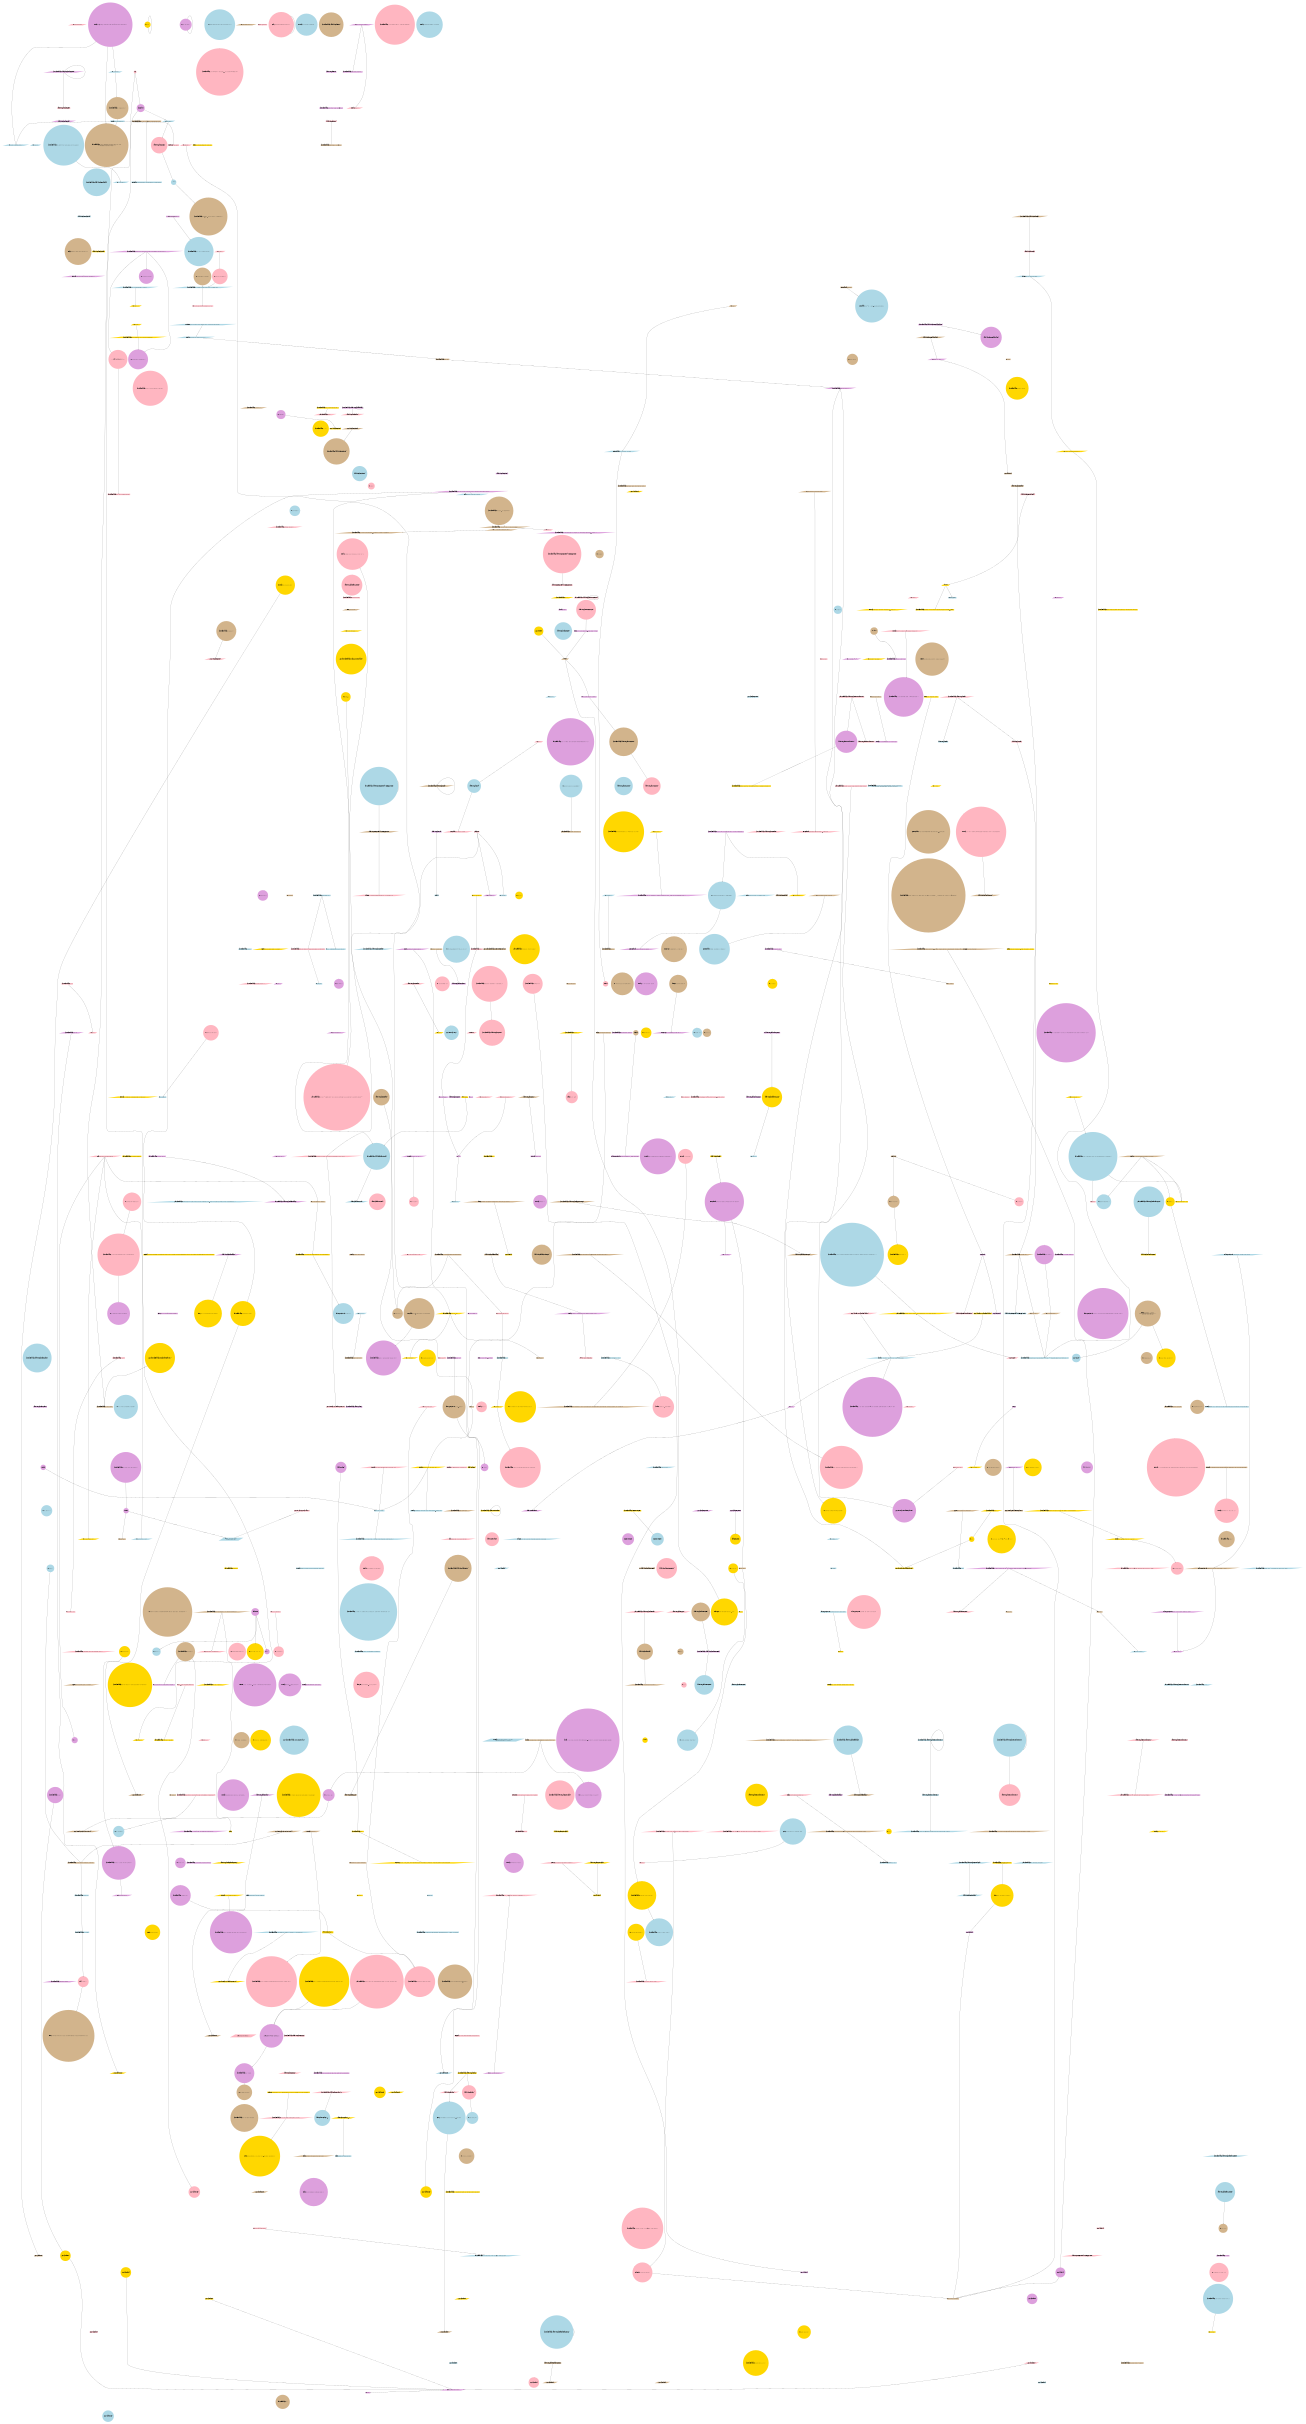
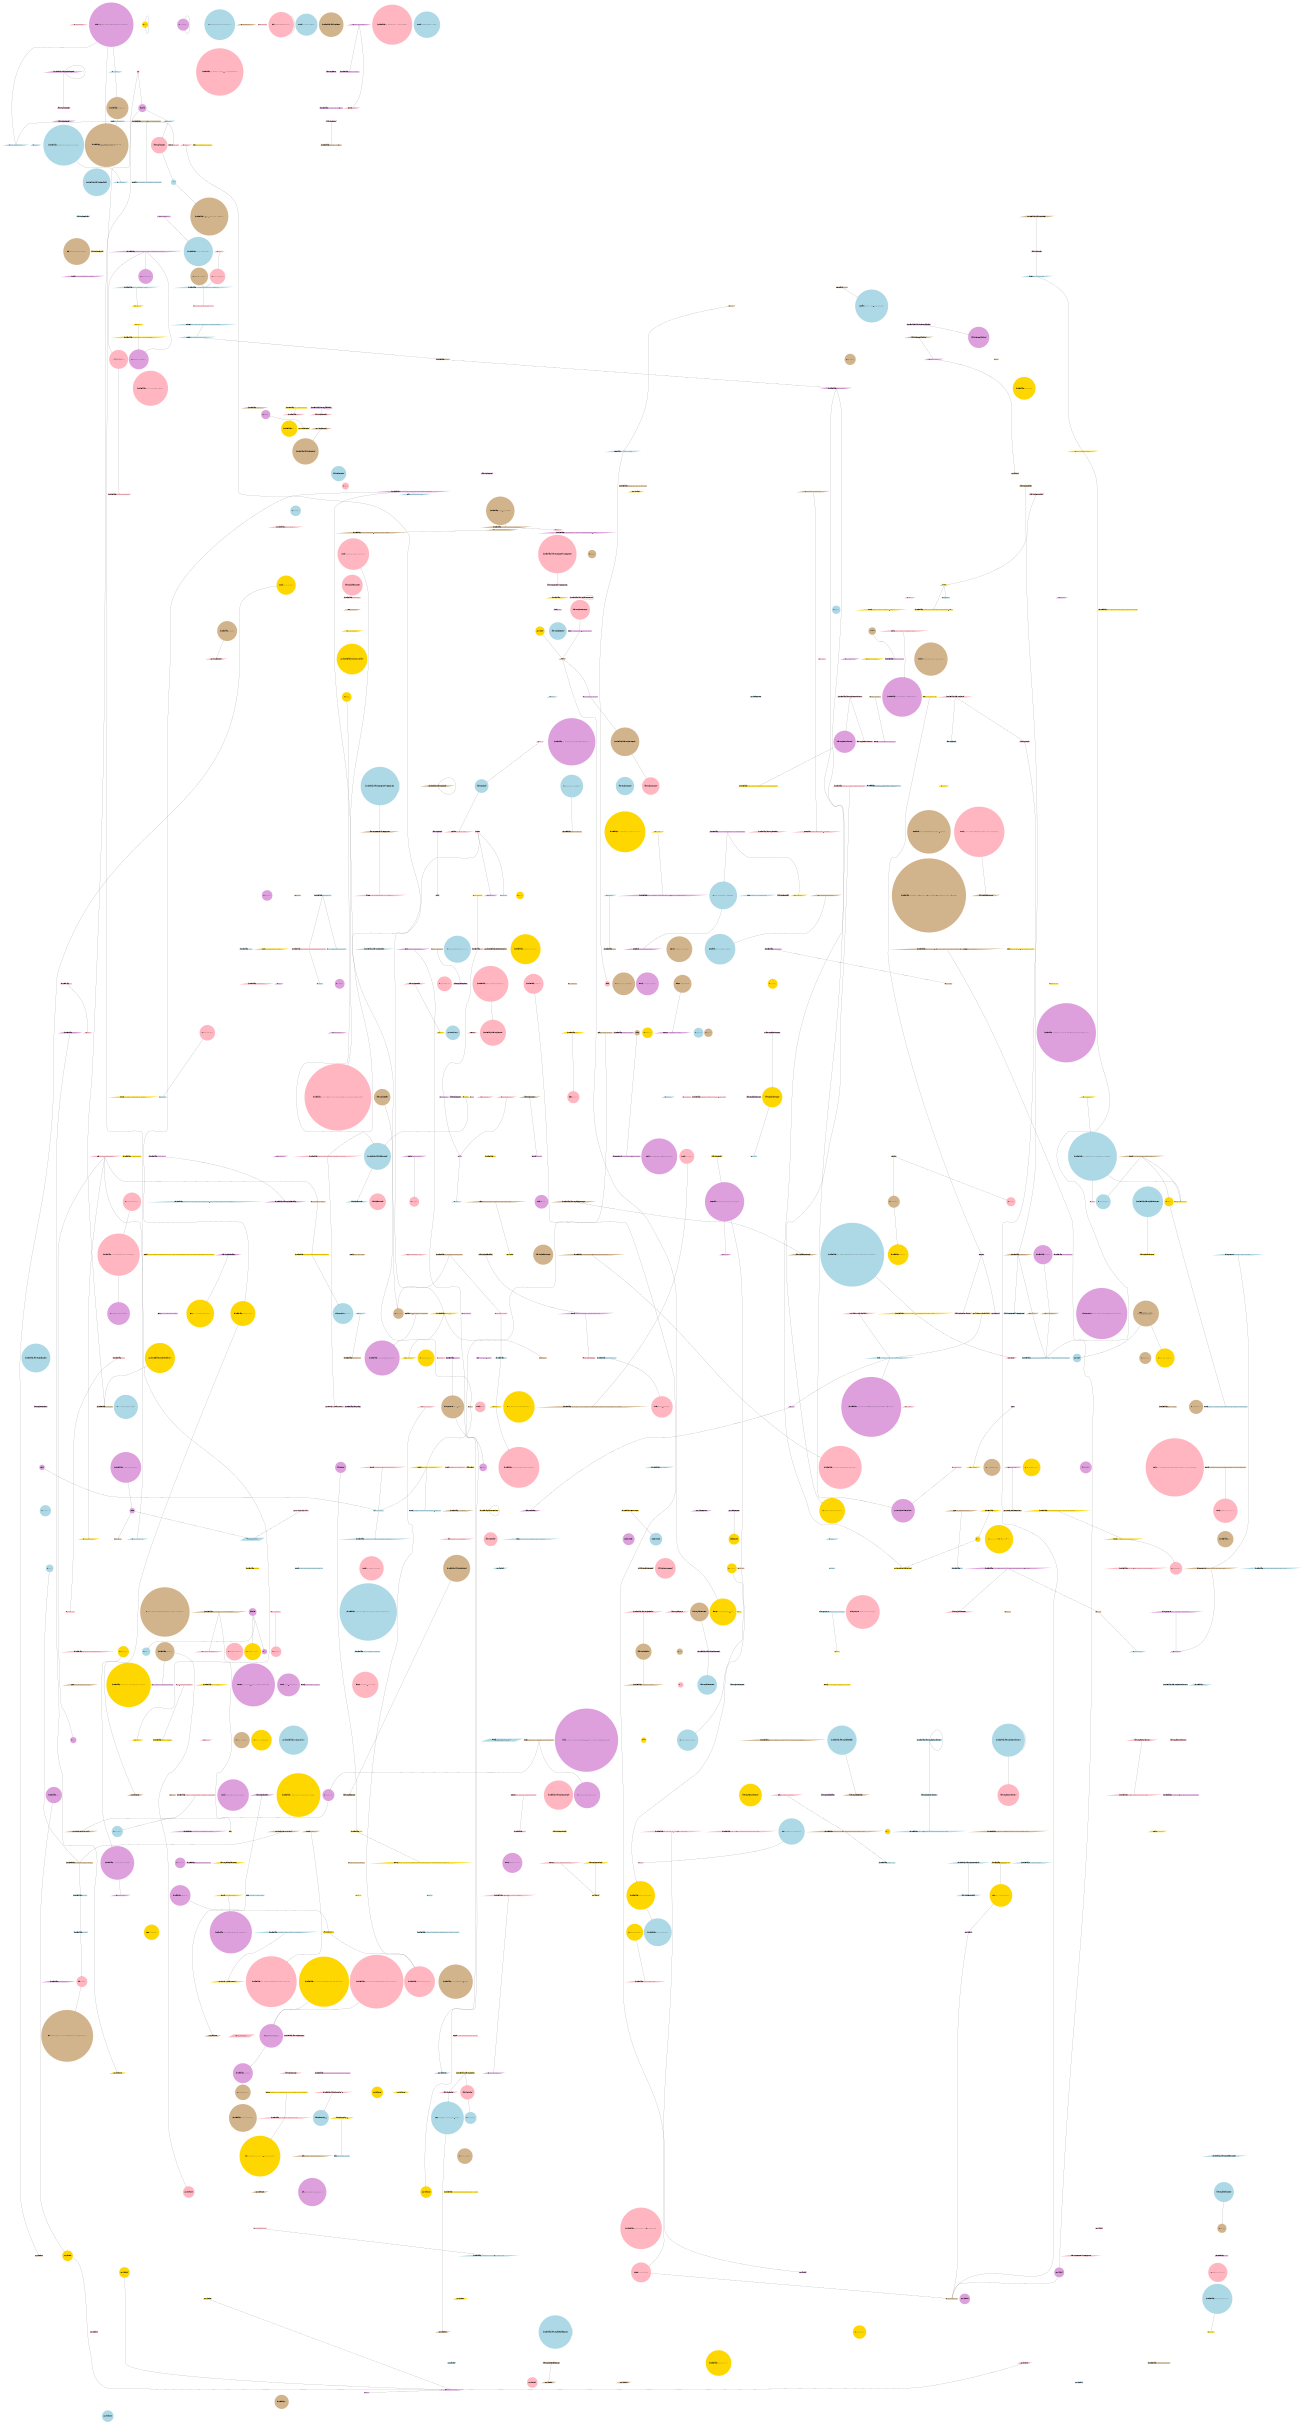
(419, 1314) -> (416, 1314)
